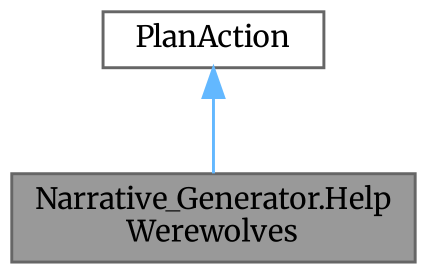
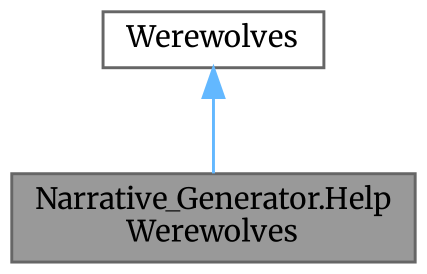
(213, 40) -> (213, 40)
